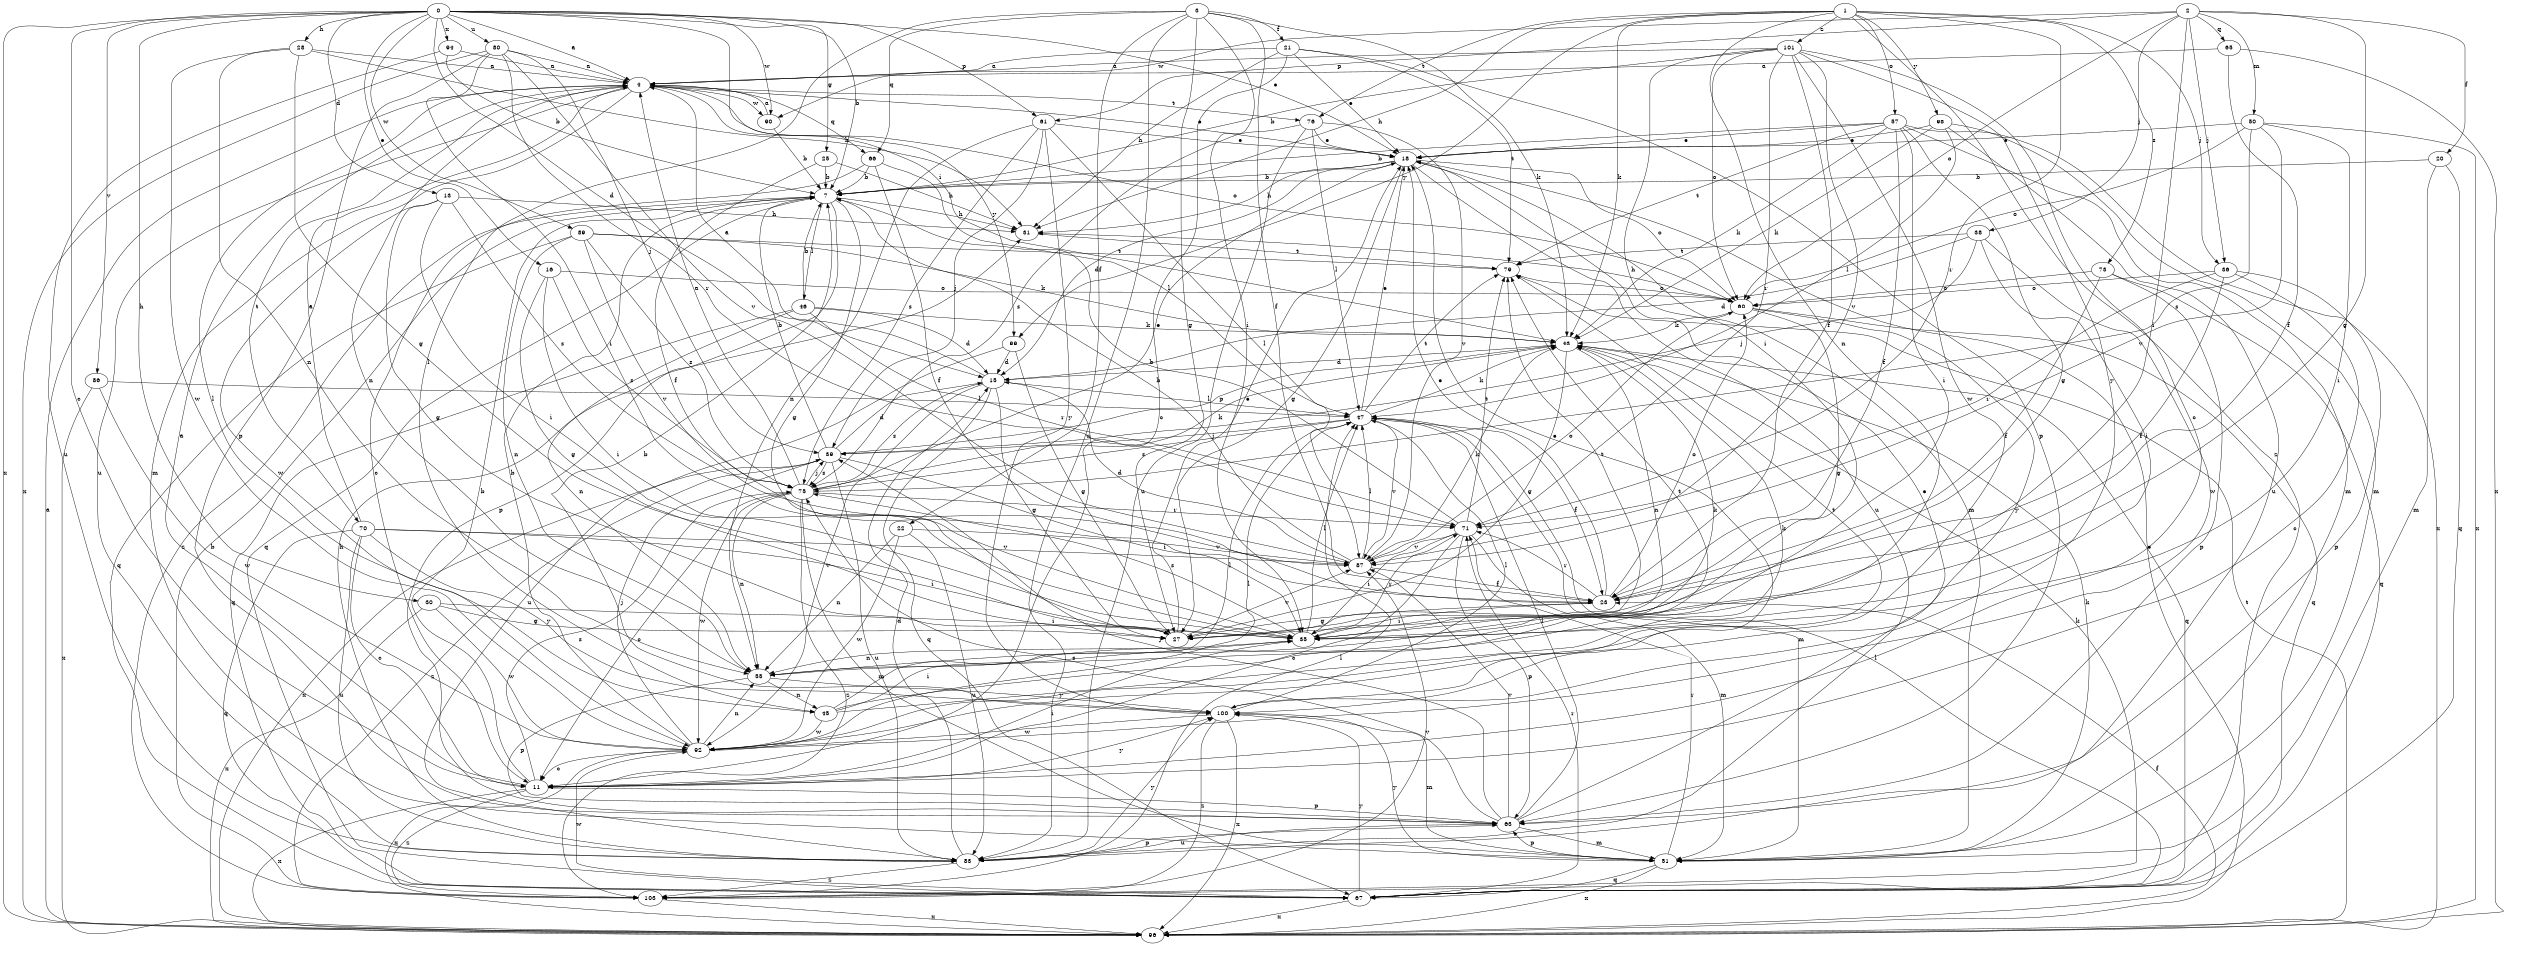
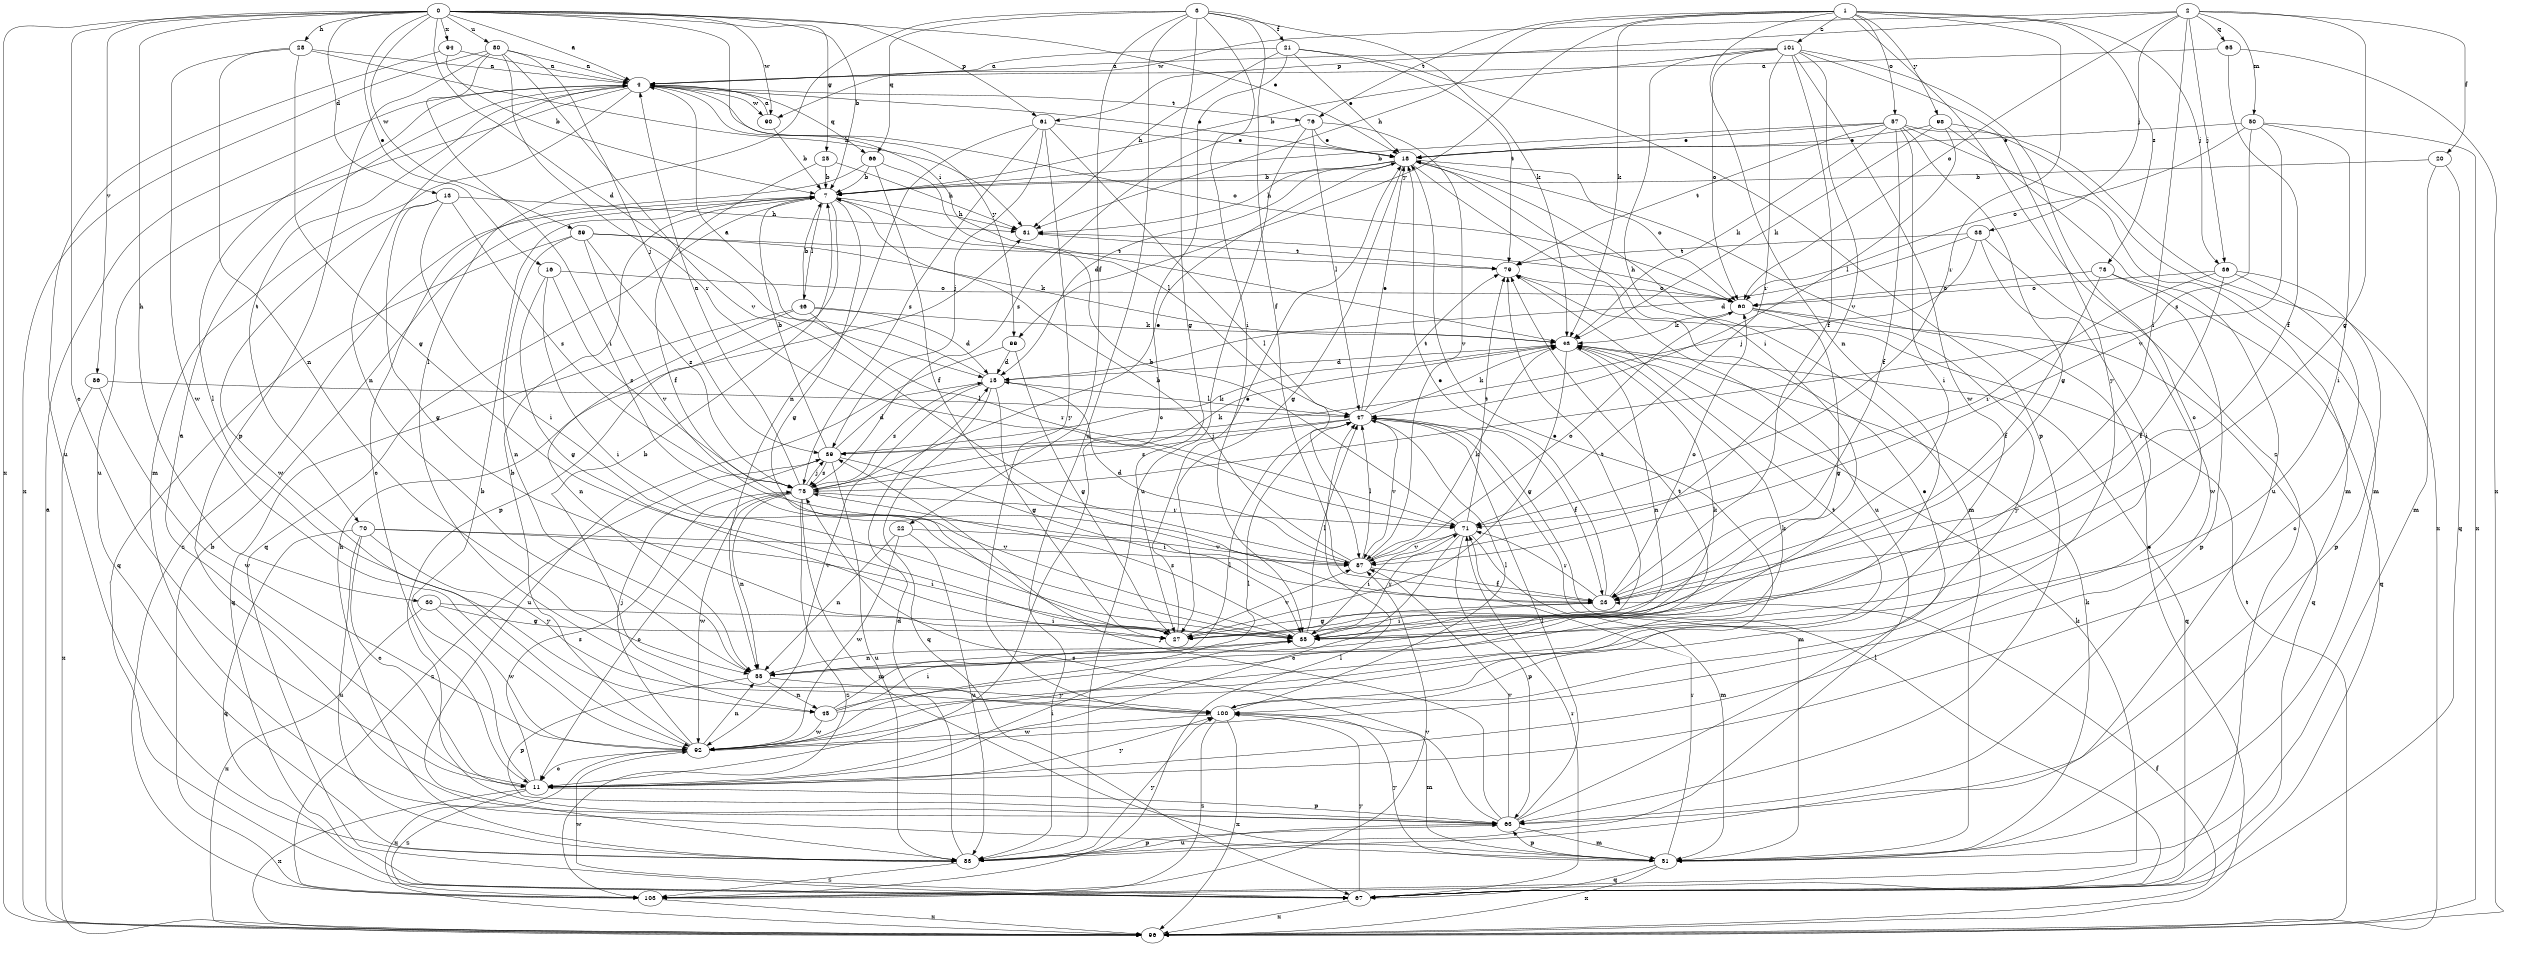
(334, 219) -> none
(1222, 399) -> (1222, 399)
(224, 911) -> none
